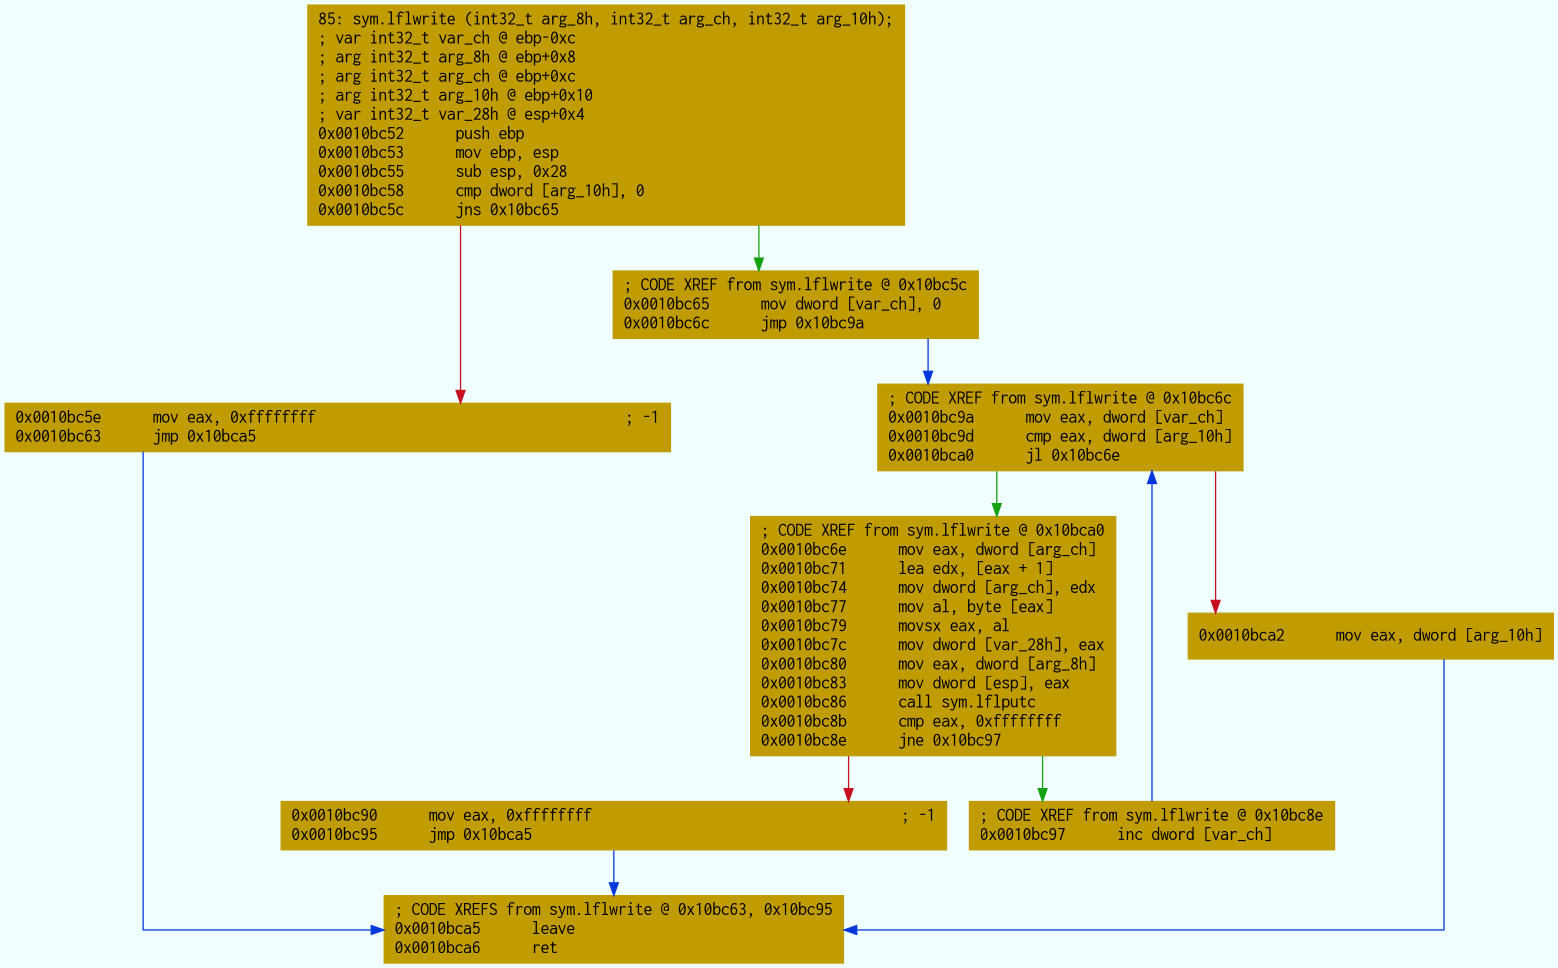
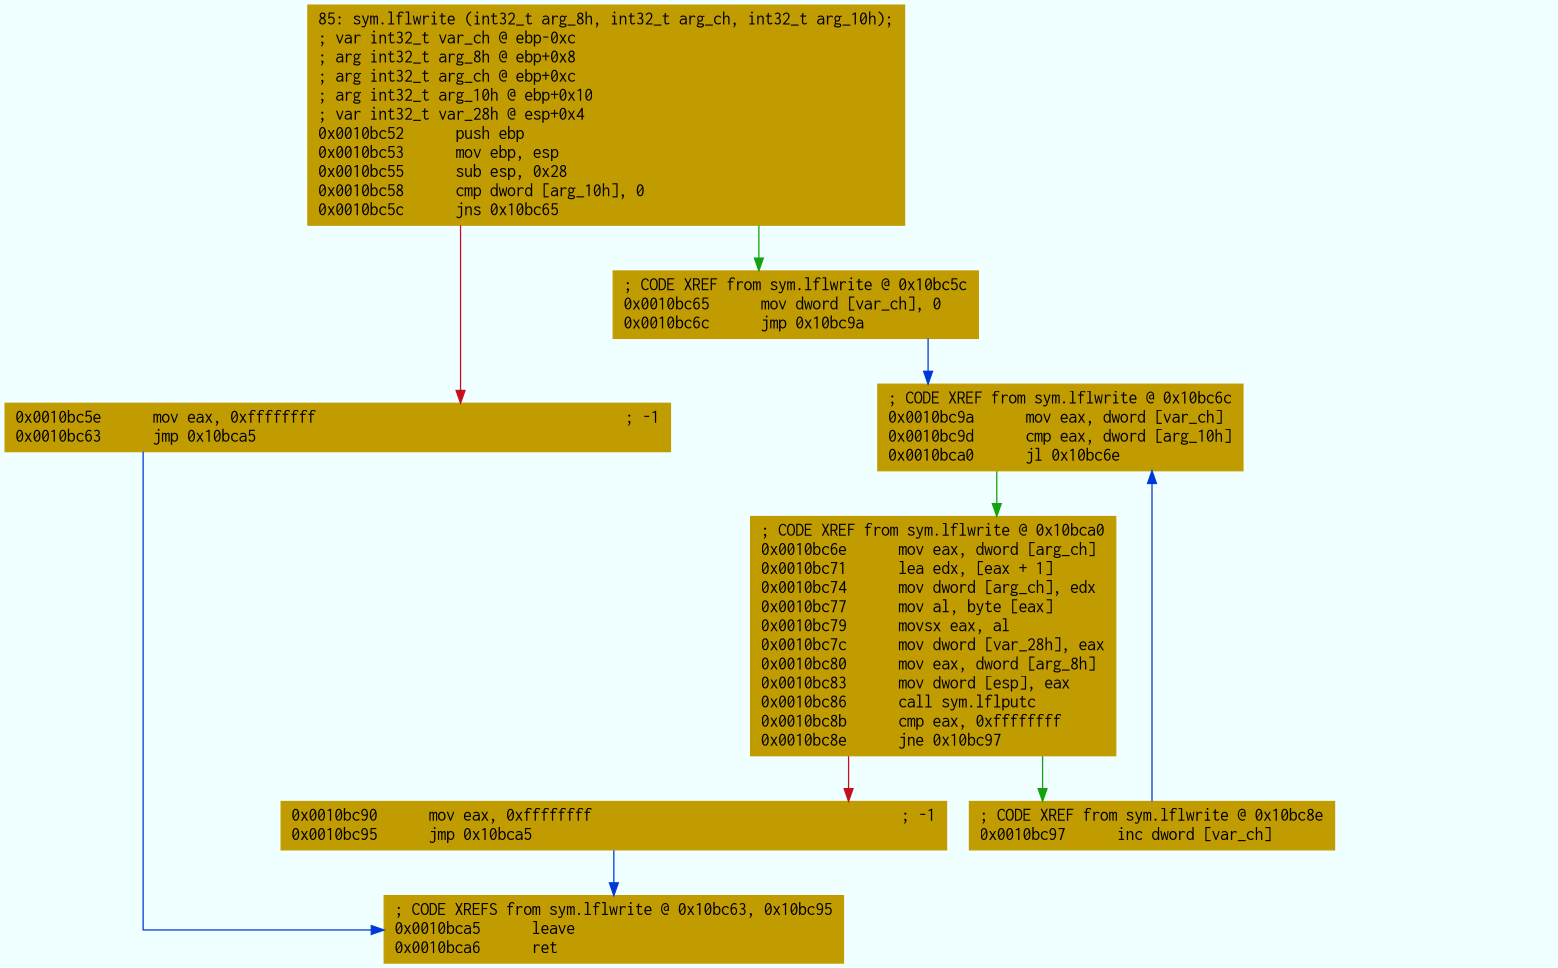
(1371, 636) -> none
